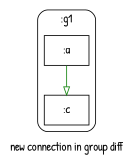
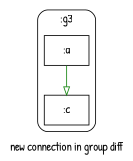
(67, 19) -> (67, 19)
